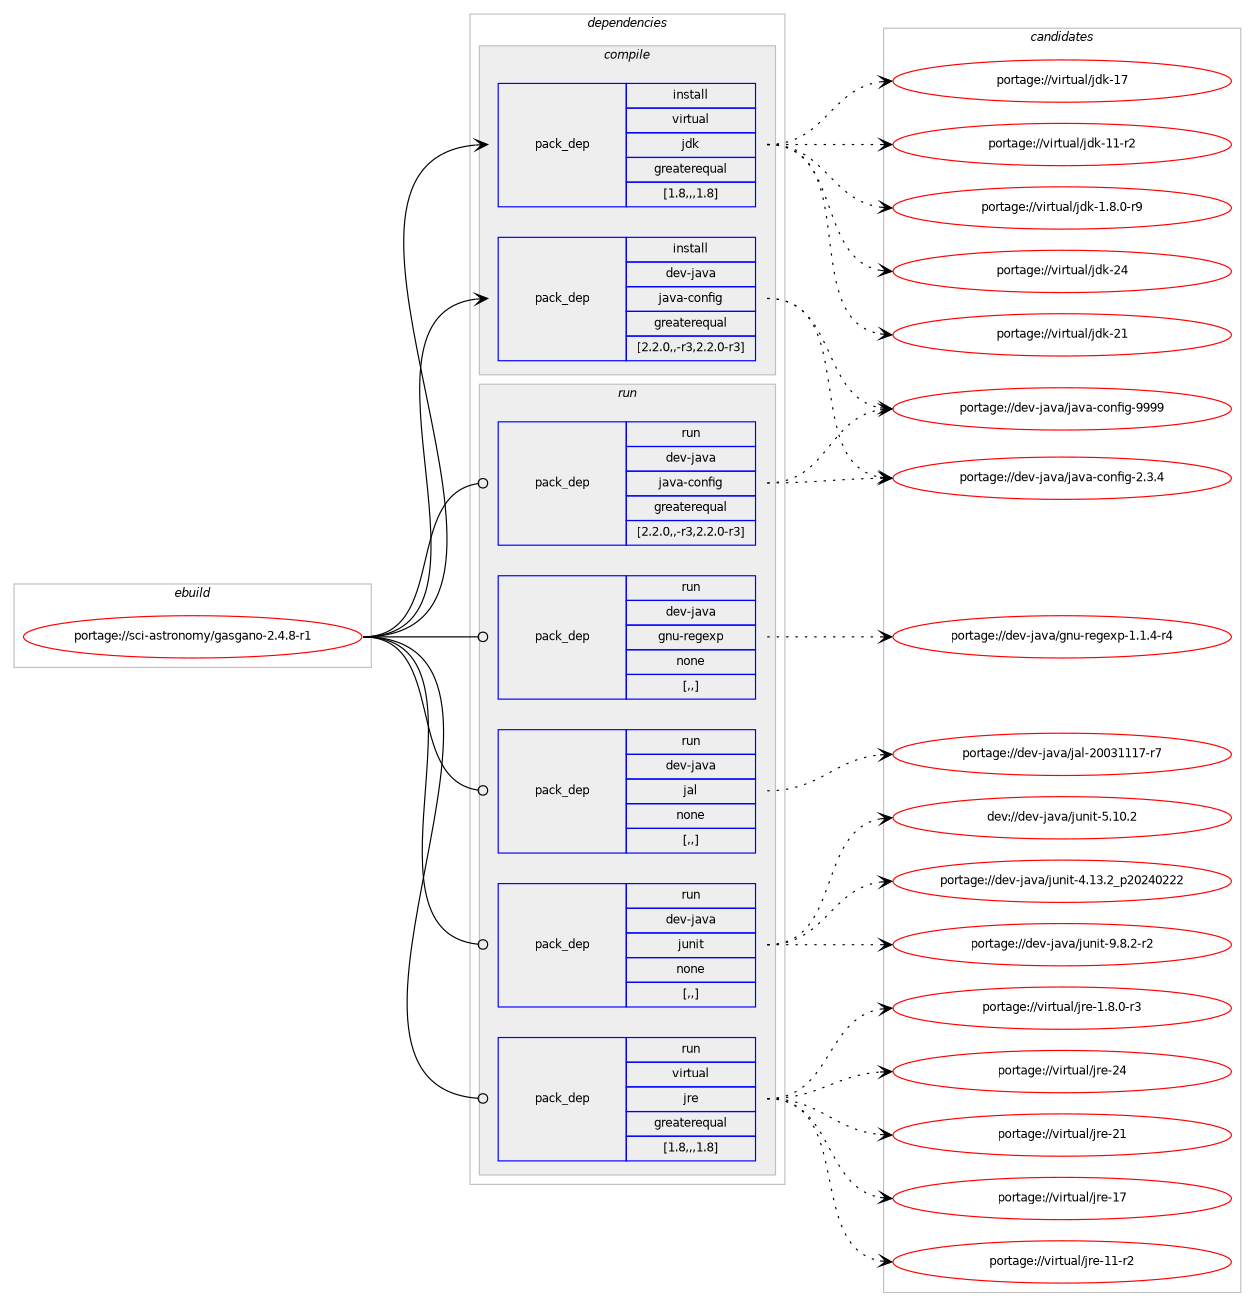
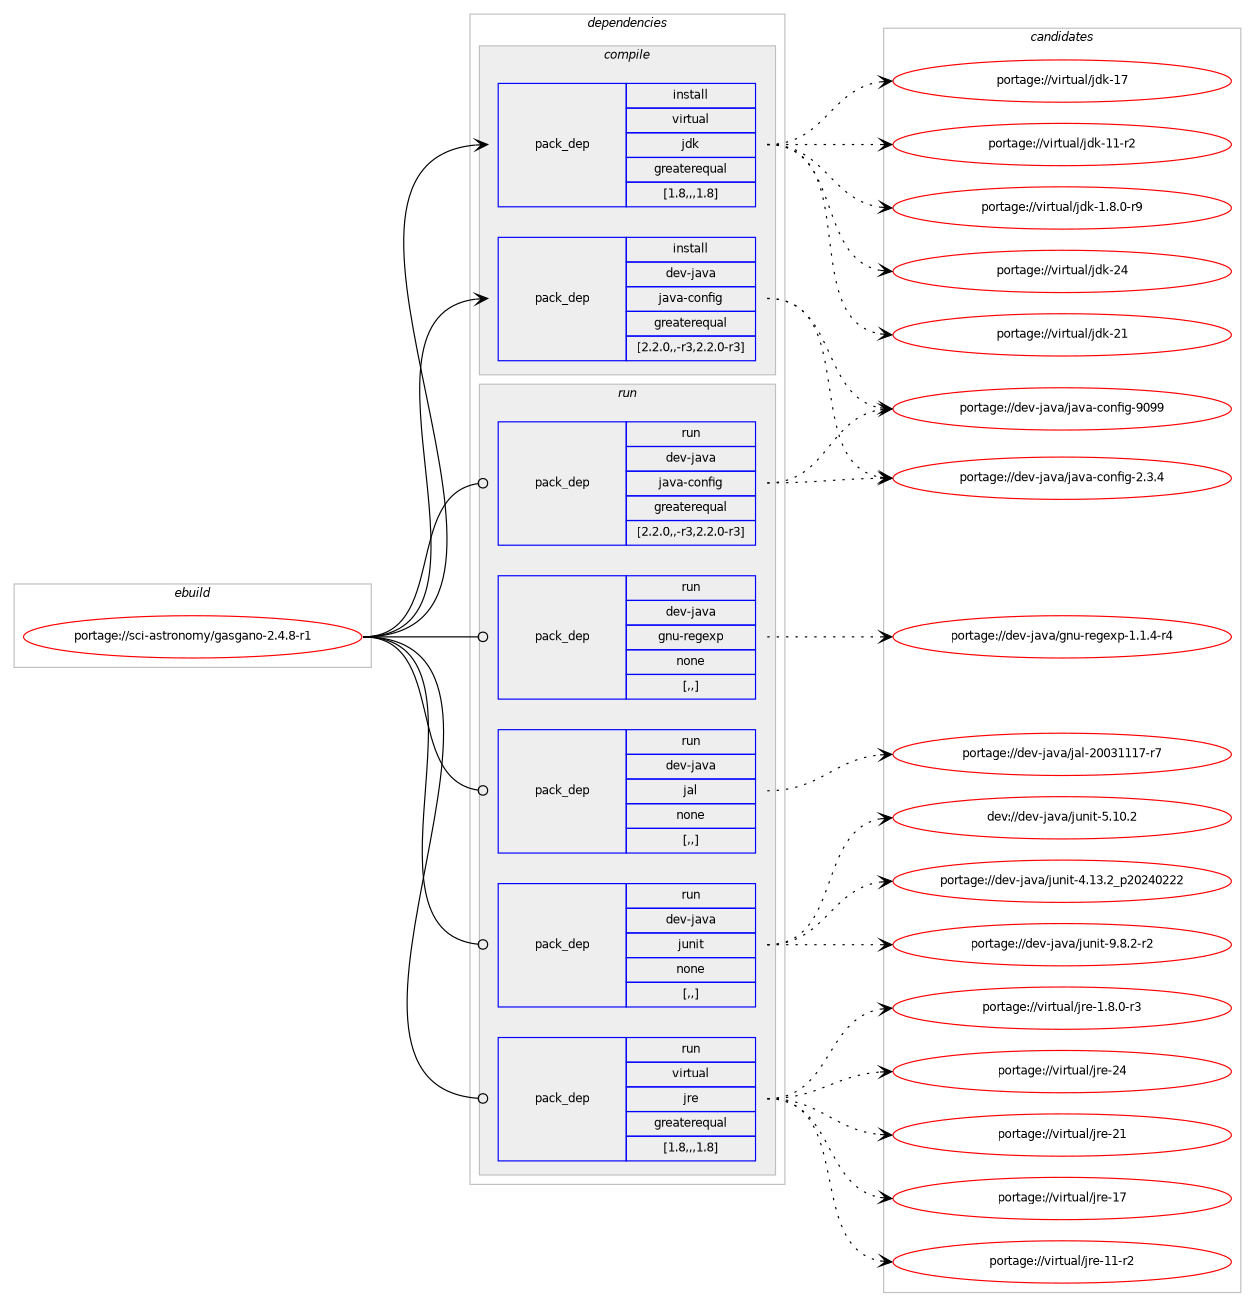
(1062, 409) -> (1062, 409)
